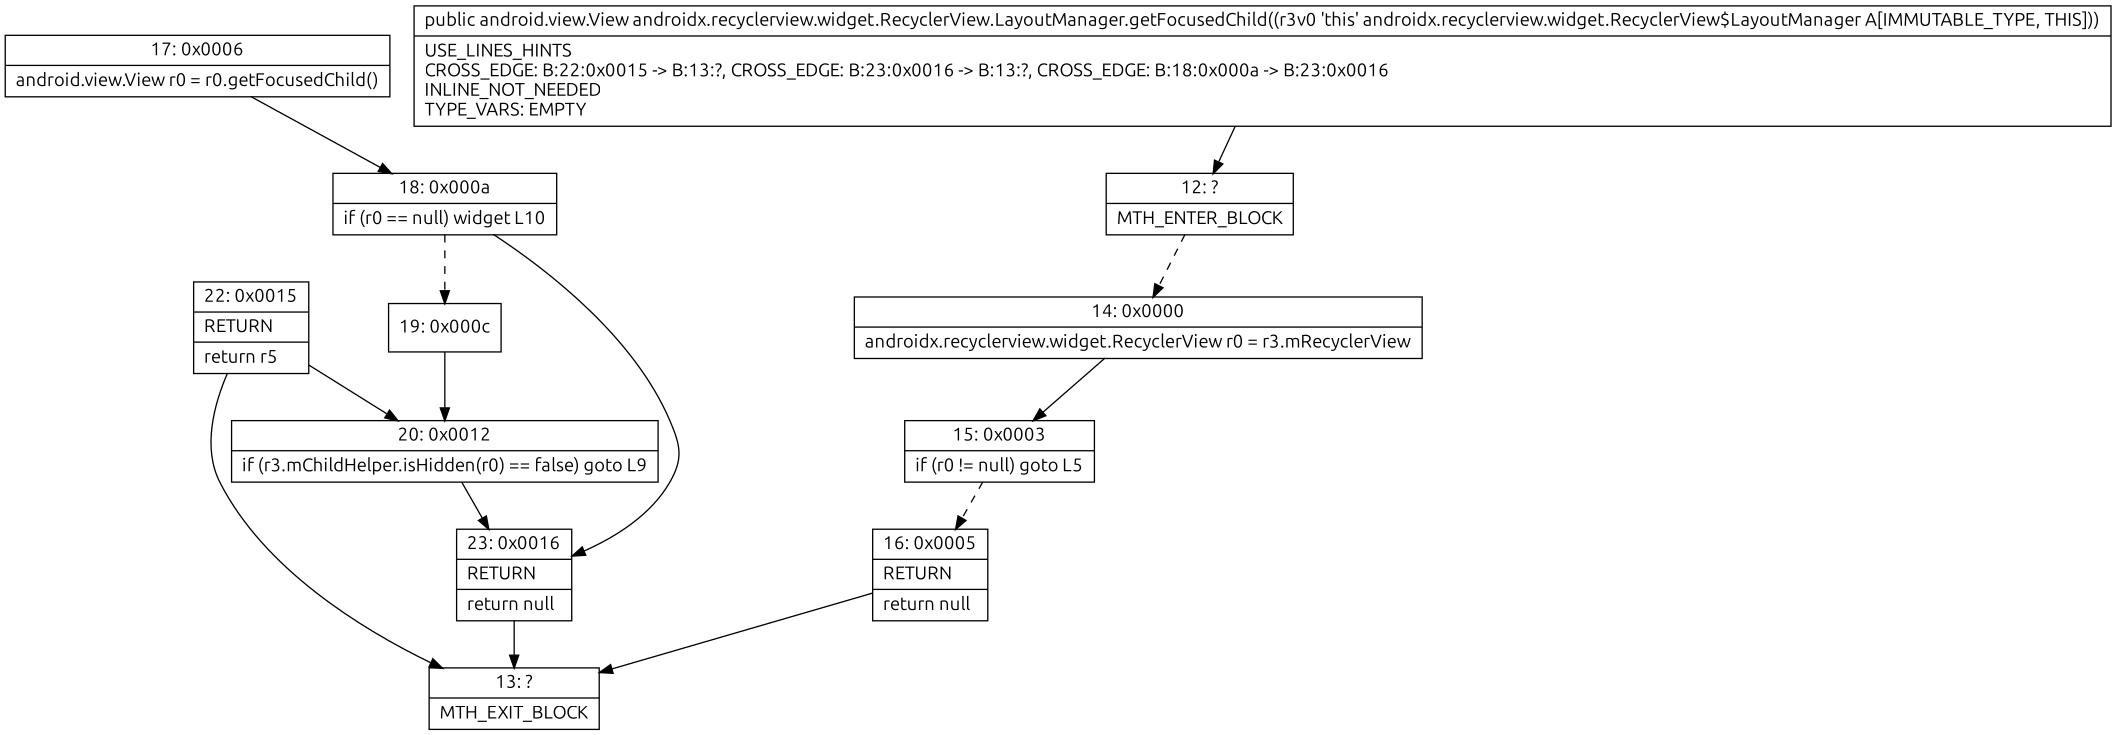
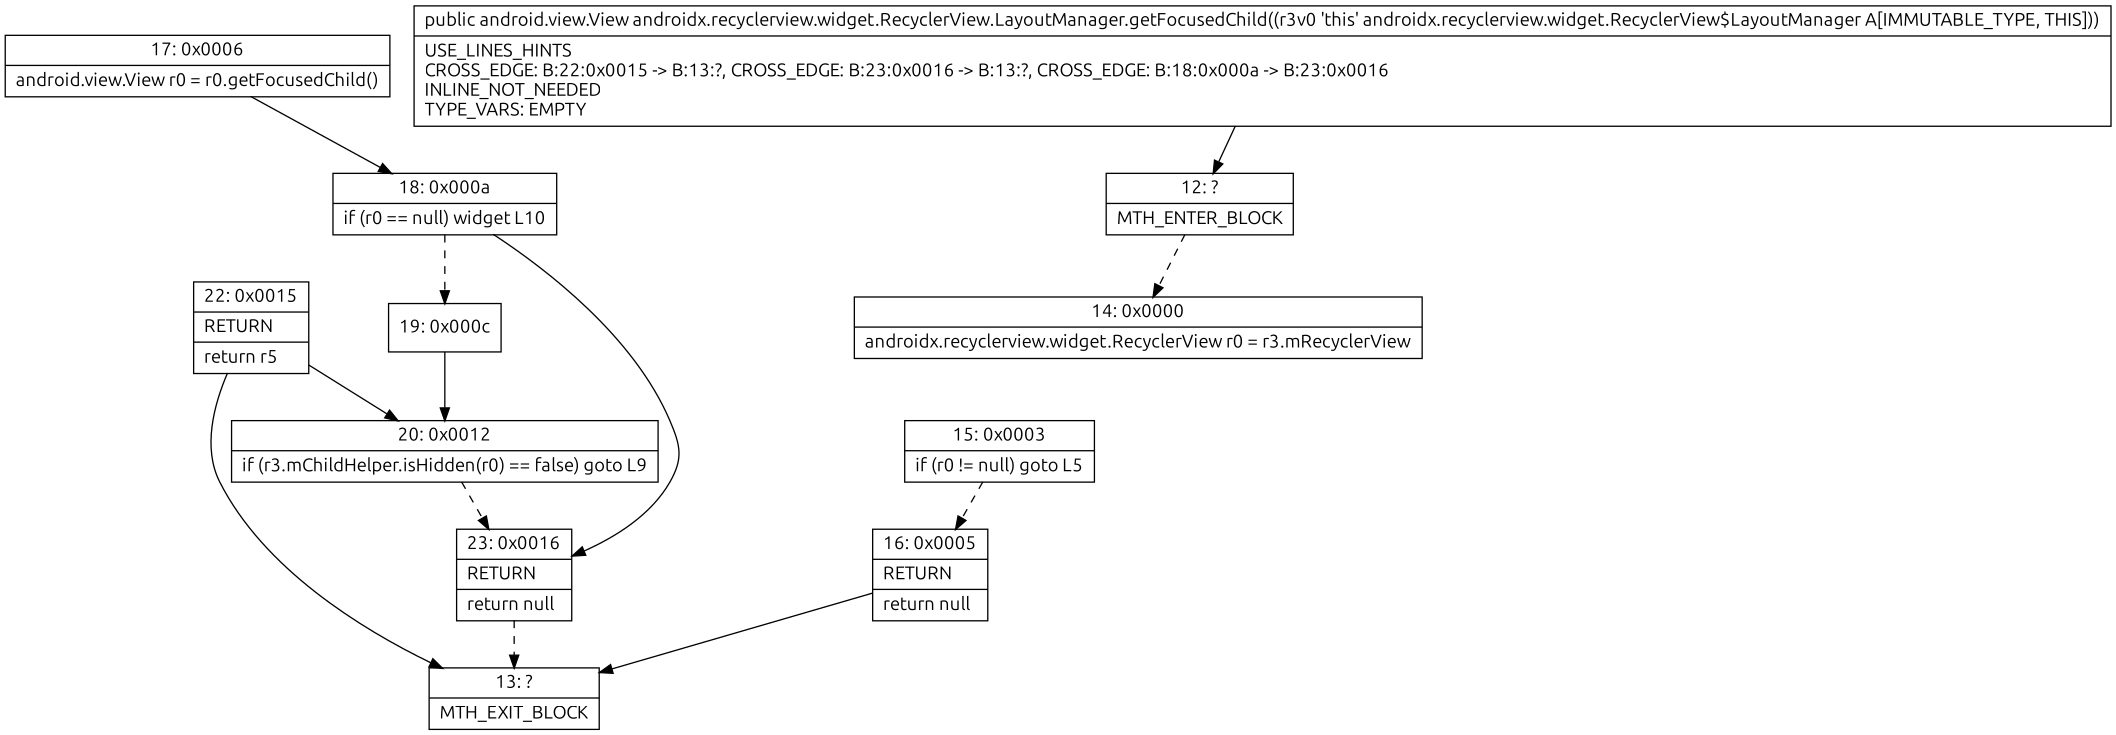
(1074, 385) -> none
(472, 500) -> (472, 500)
(514, 638) -> (514, 638)
